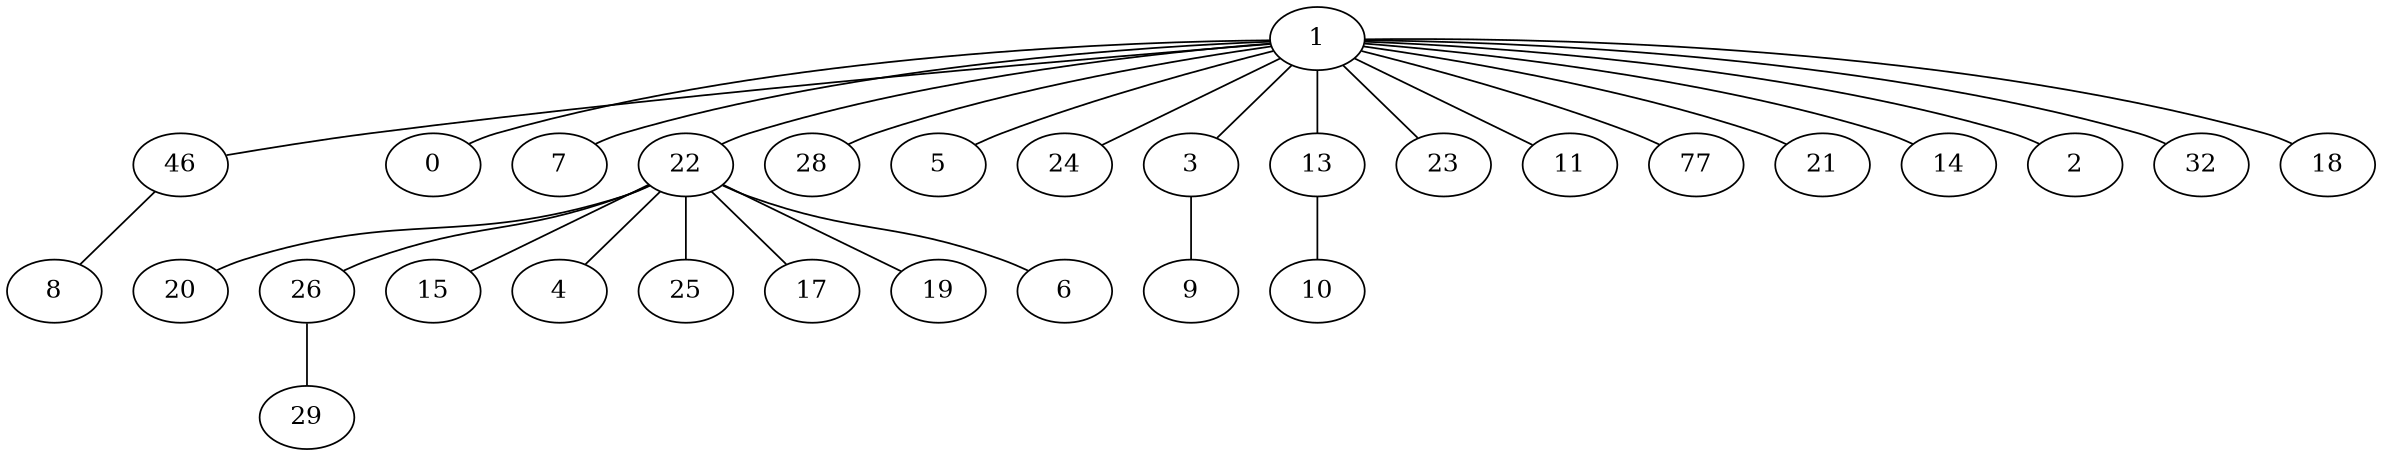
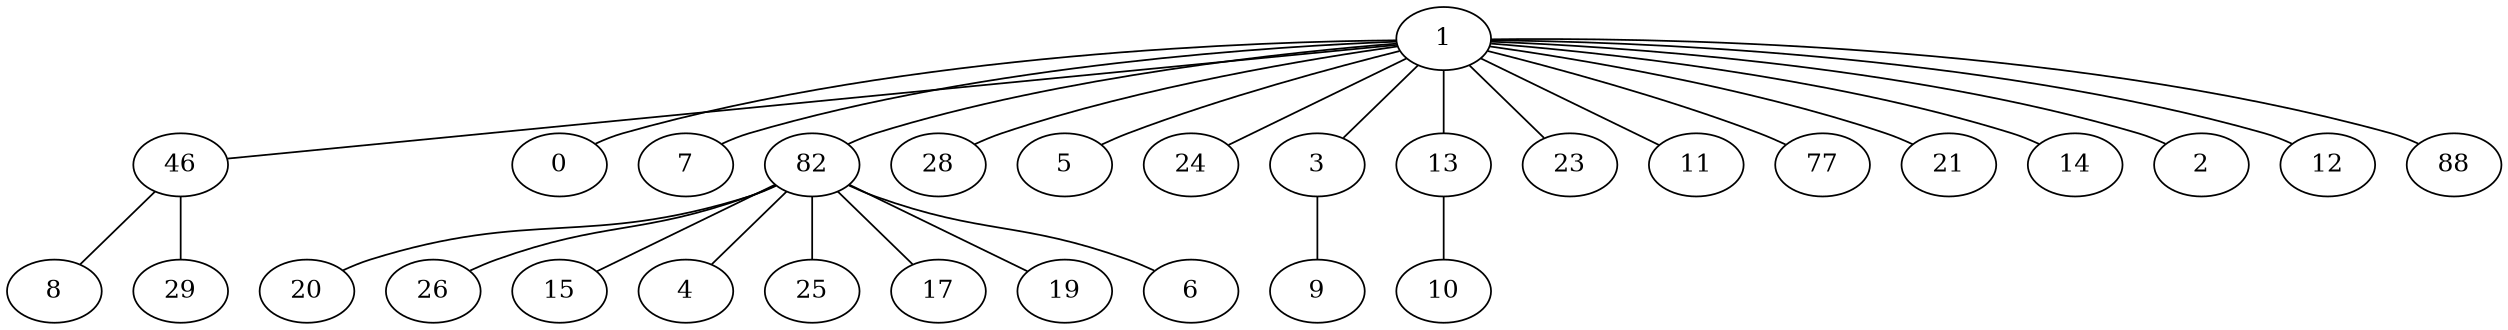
(686, 165) -> (812, 165)
(2201, 165) -> (2328, 165)
(2328, 165) -> (2454, 165)
(307, 355) -> (181, 228)
